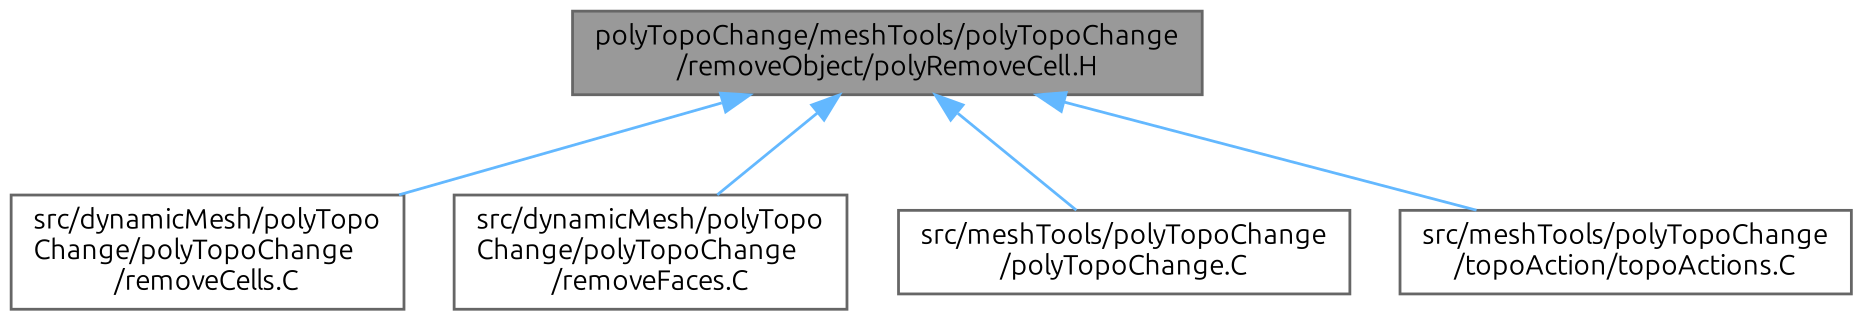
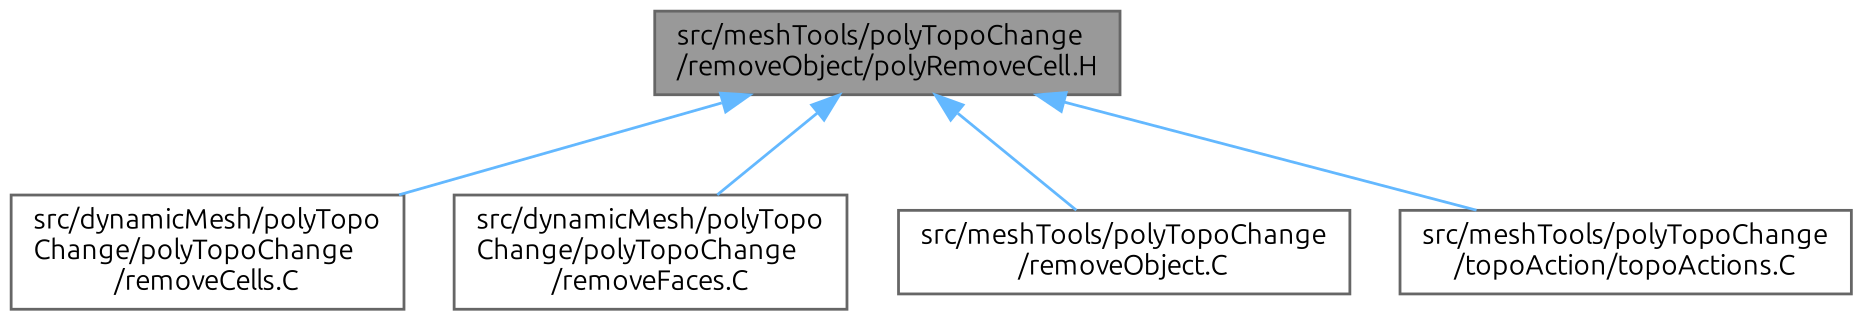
(887, 53) -> (887, 53)
(1124, 252) -> (1124, 252)
